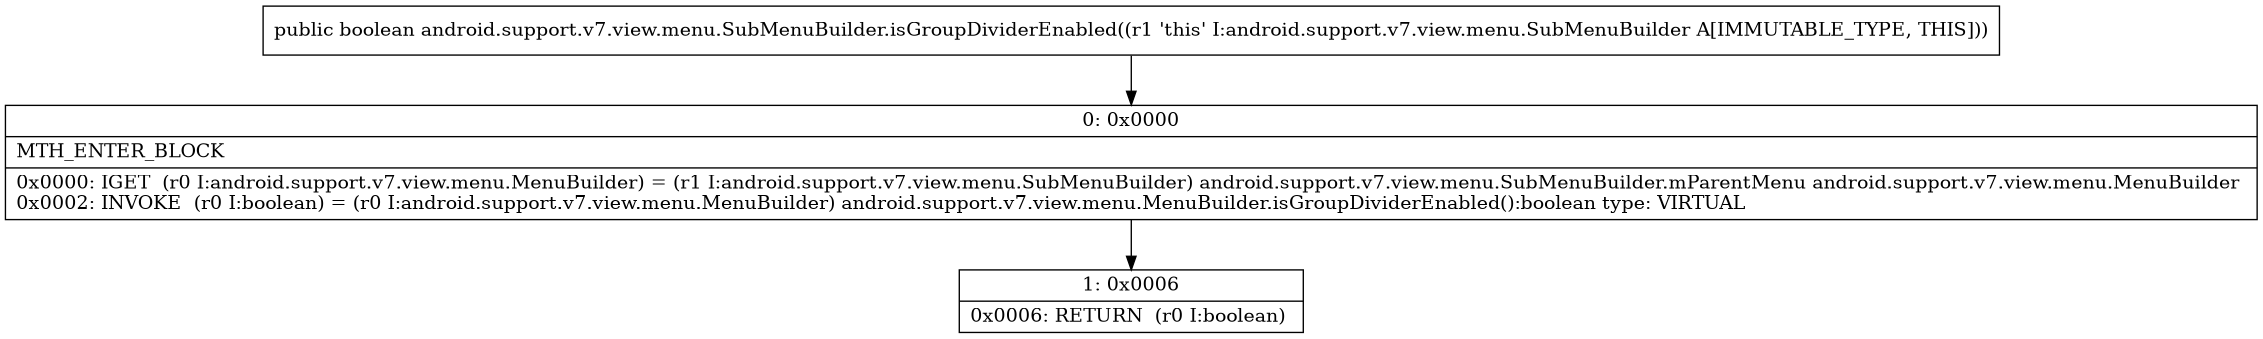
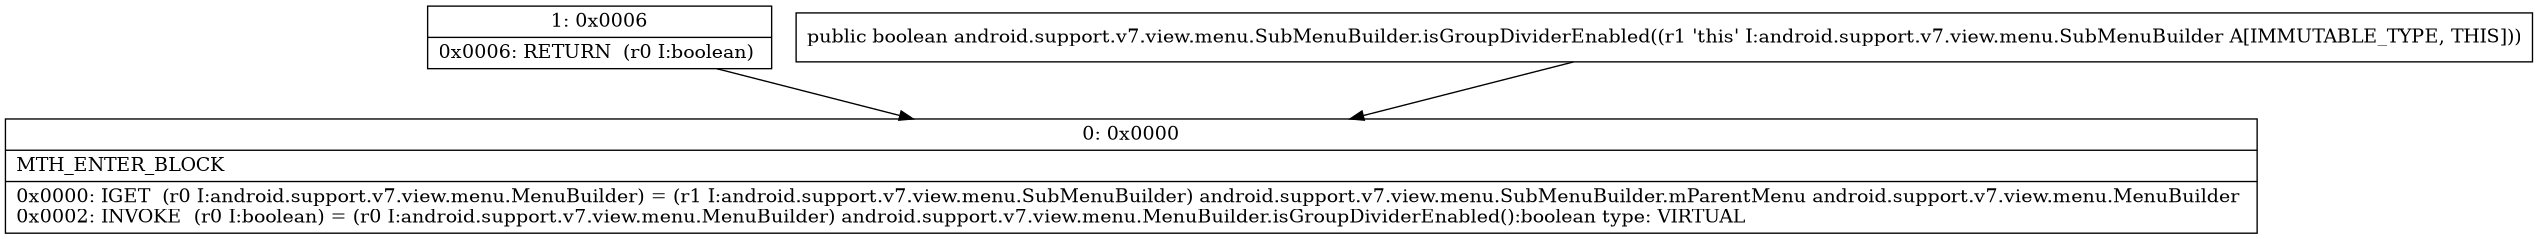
(1131, 238) -> (808, 92)
